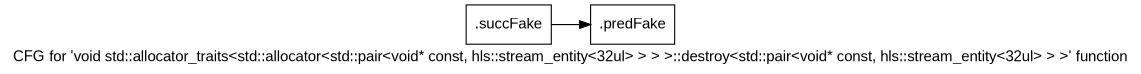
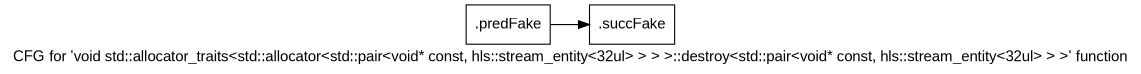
(565, 25) -> (564, 25)
